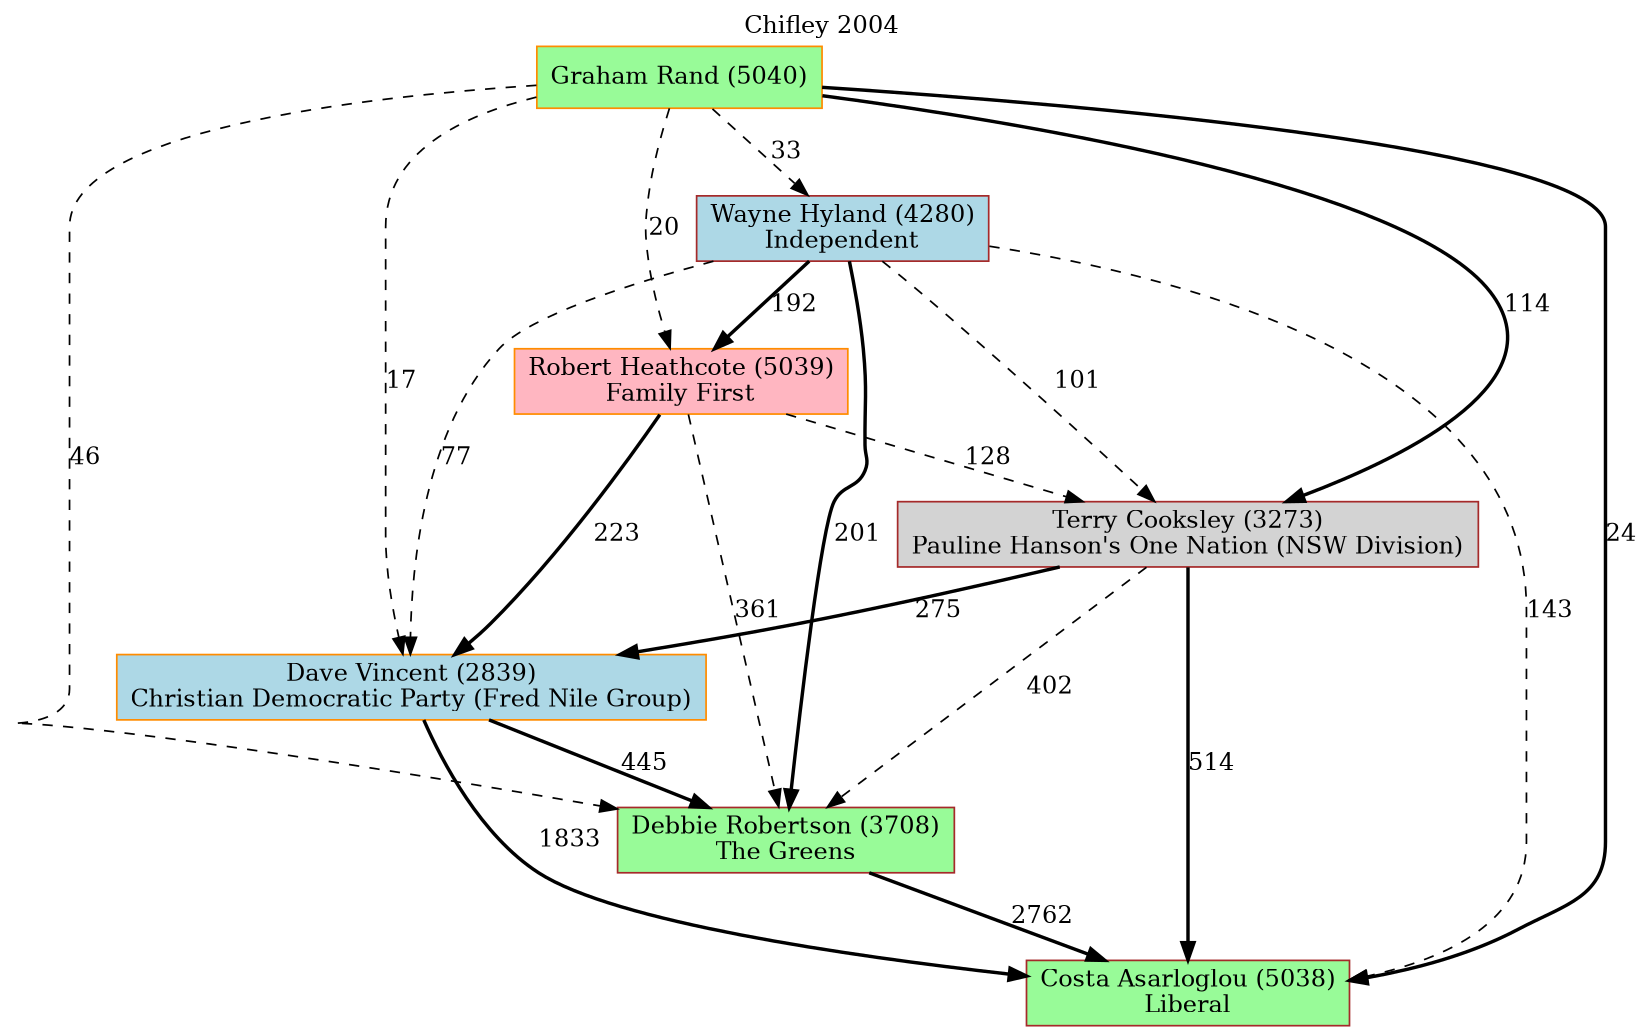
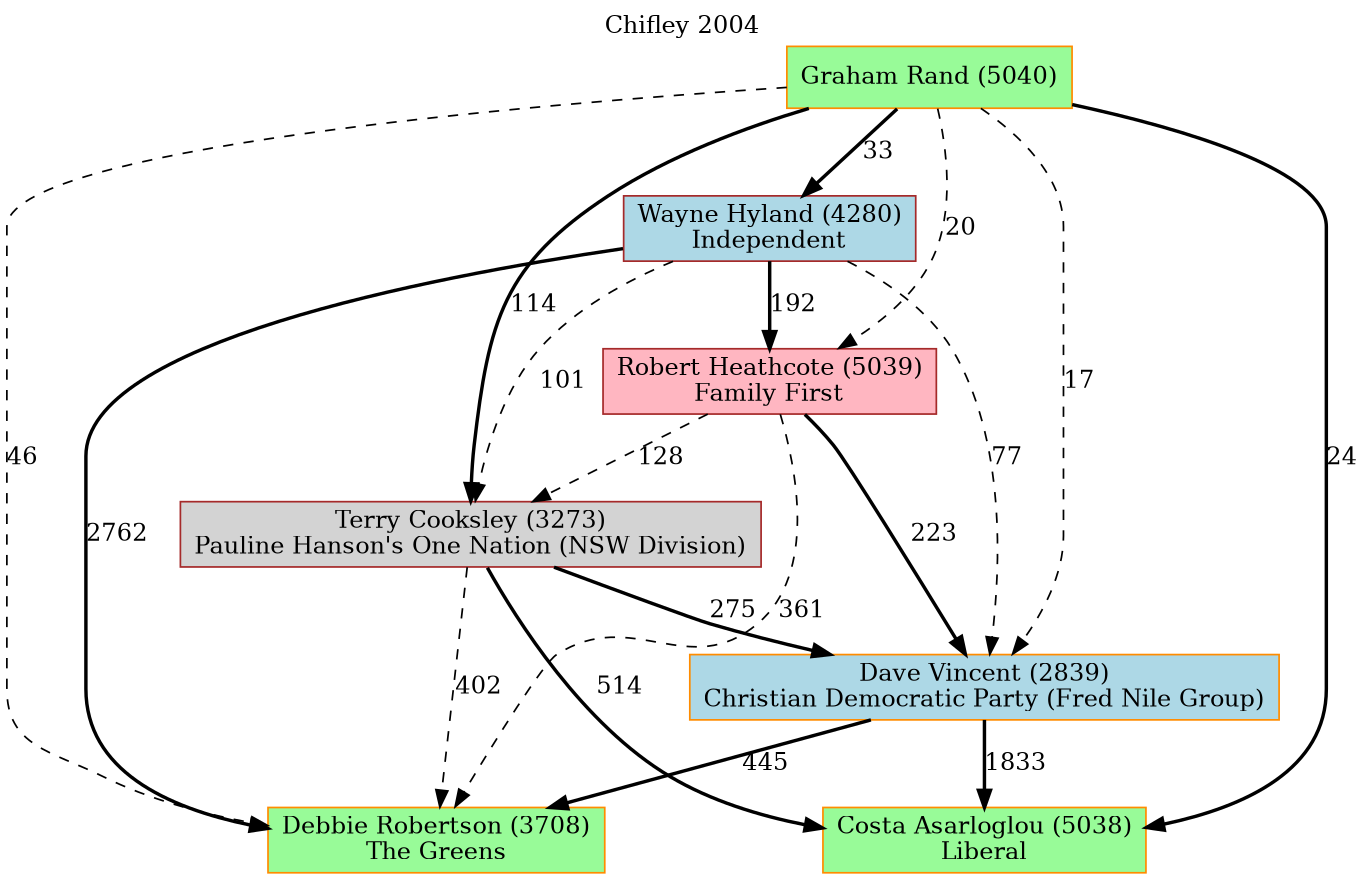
(754, 146) -> (857, 146)
(681, 381) -> (770, 381)
(1494, 494) -> none
(858, 534) -> (118, 534)
(786, 840) -> (436, 840)
(979, 914) -> none
(1188, 993) -> (984, 840)
